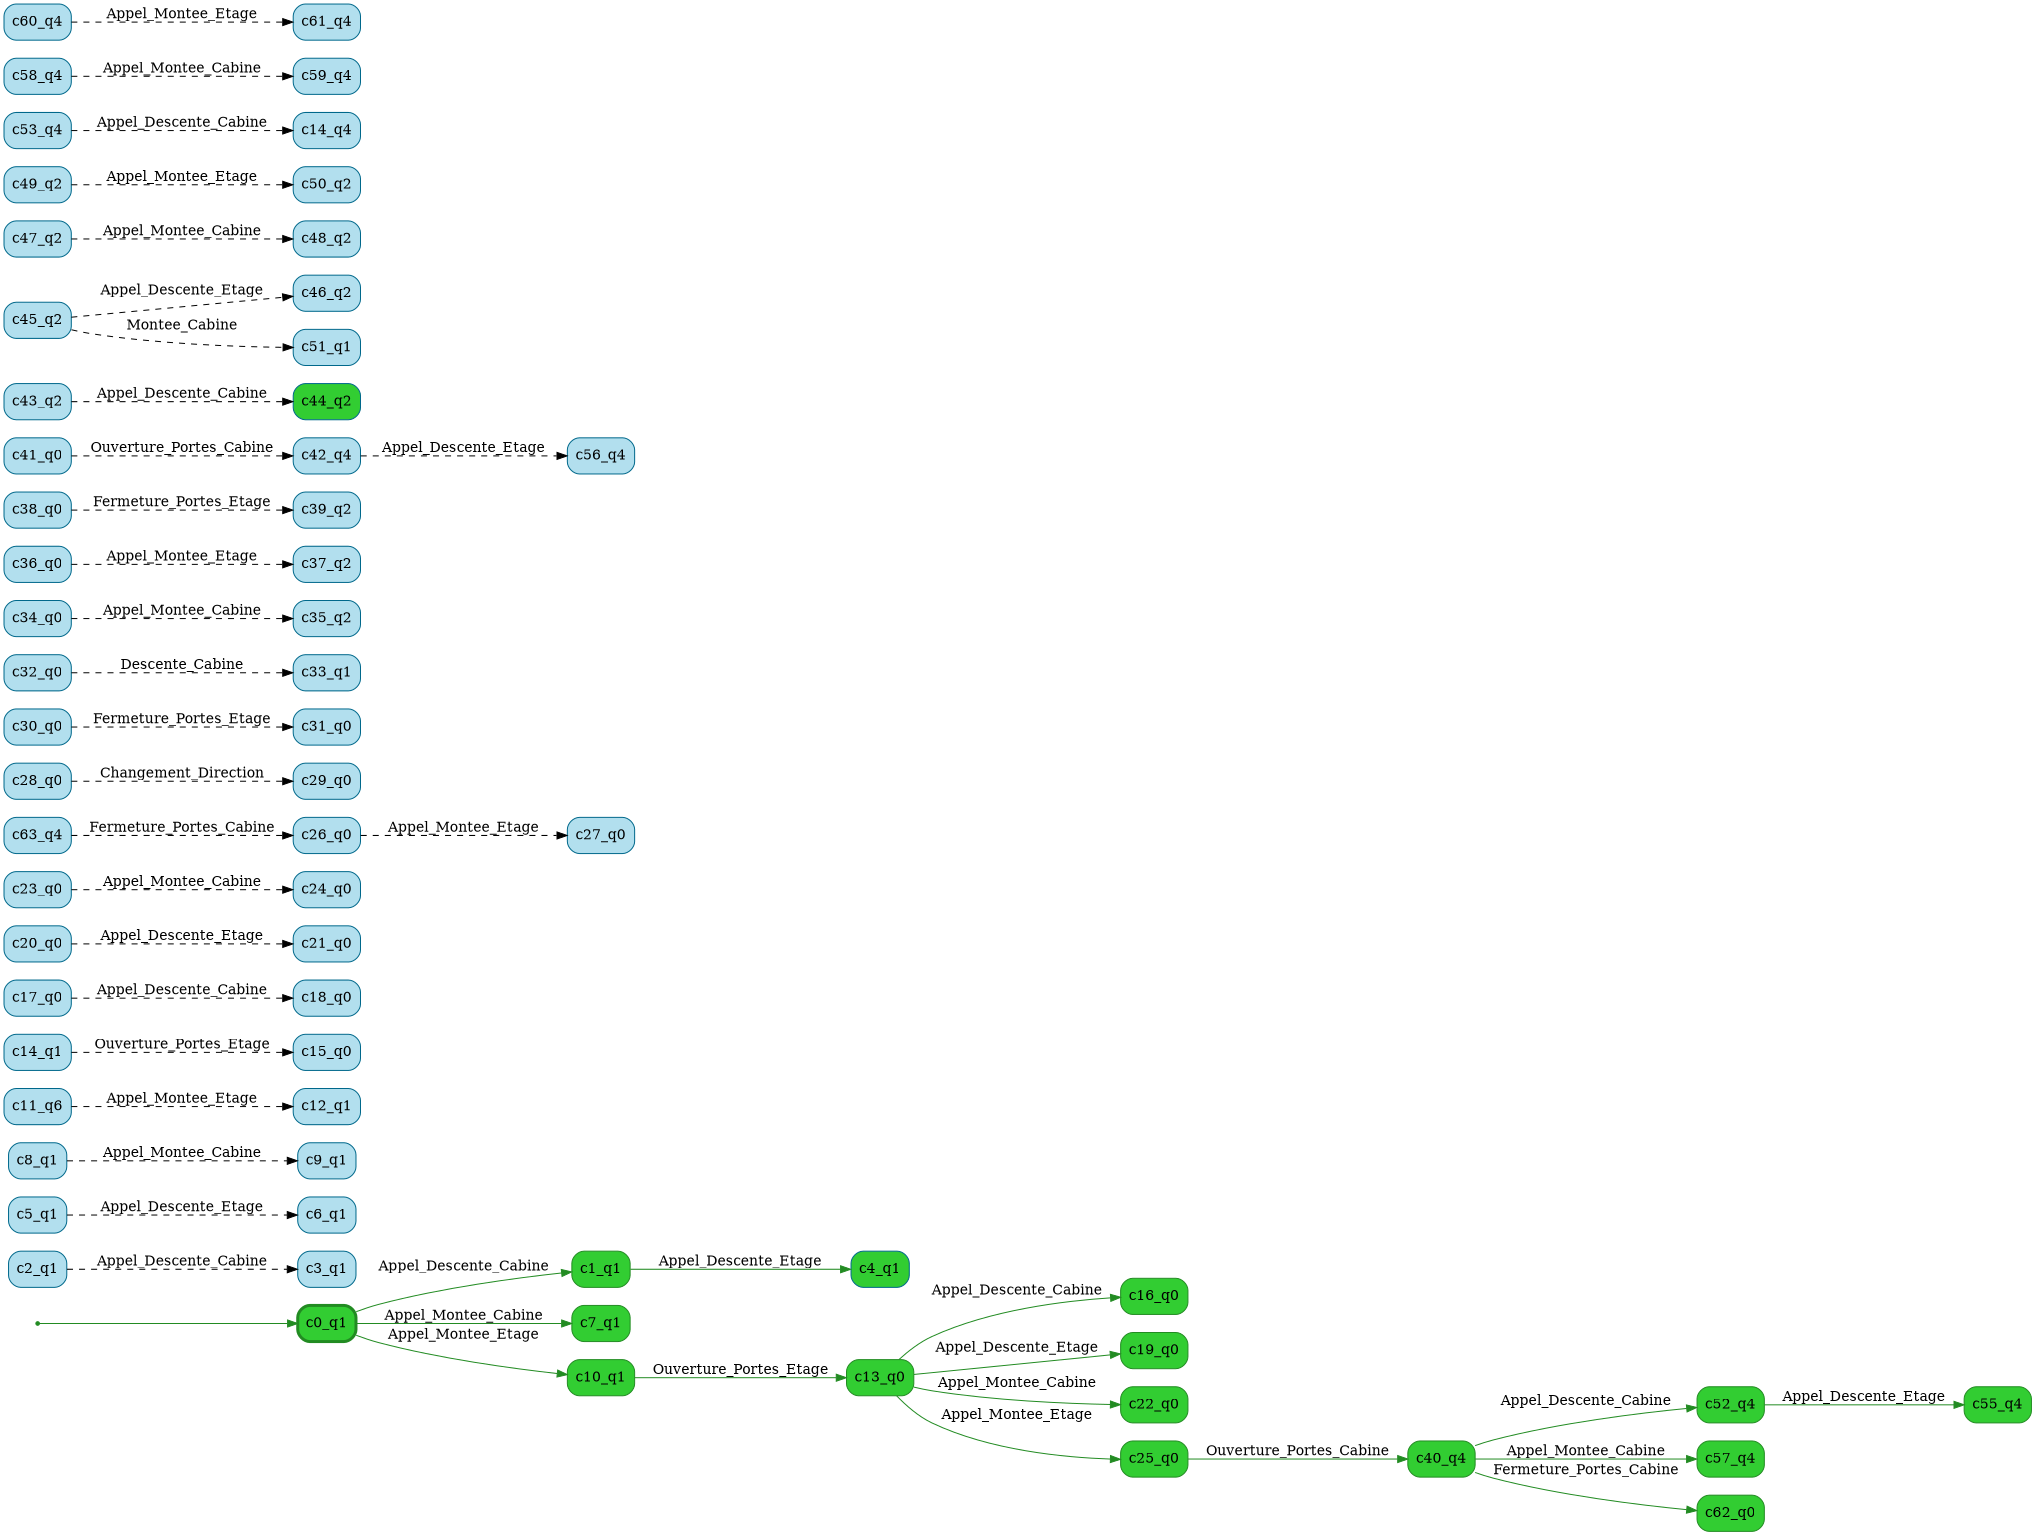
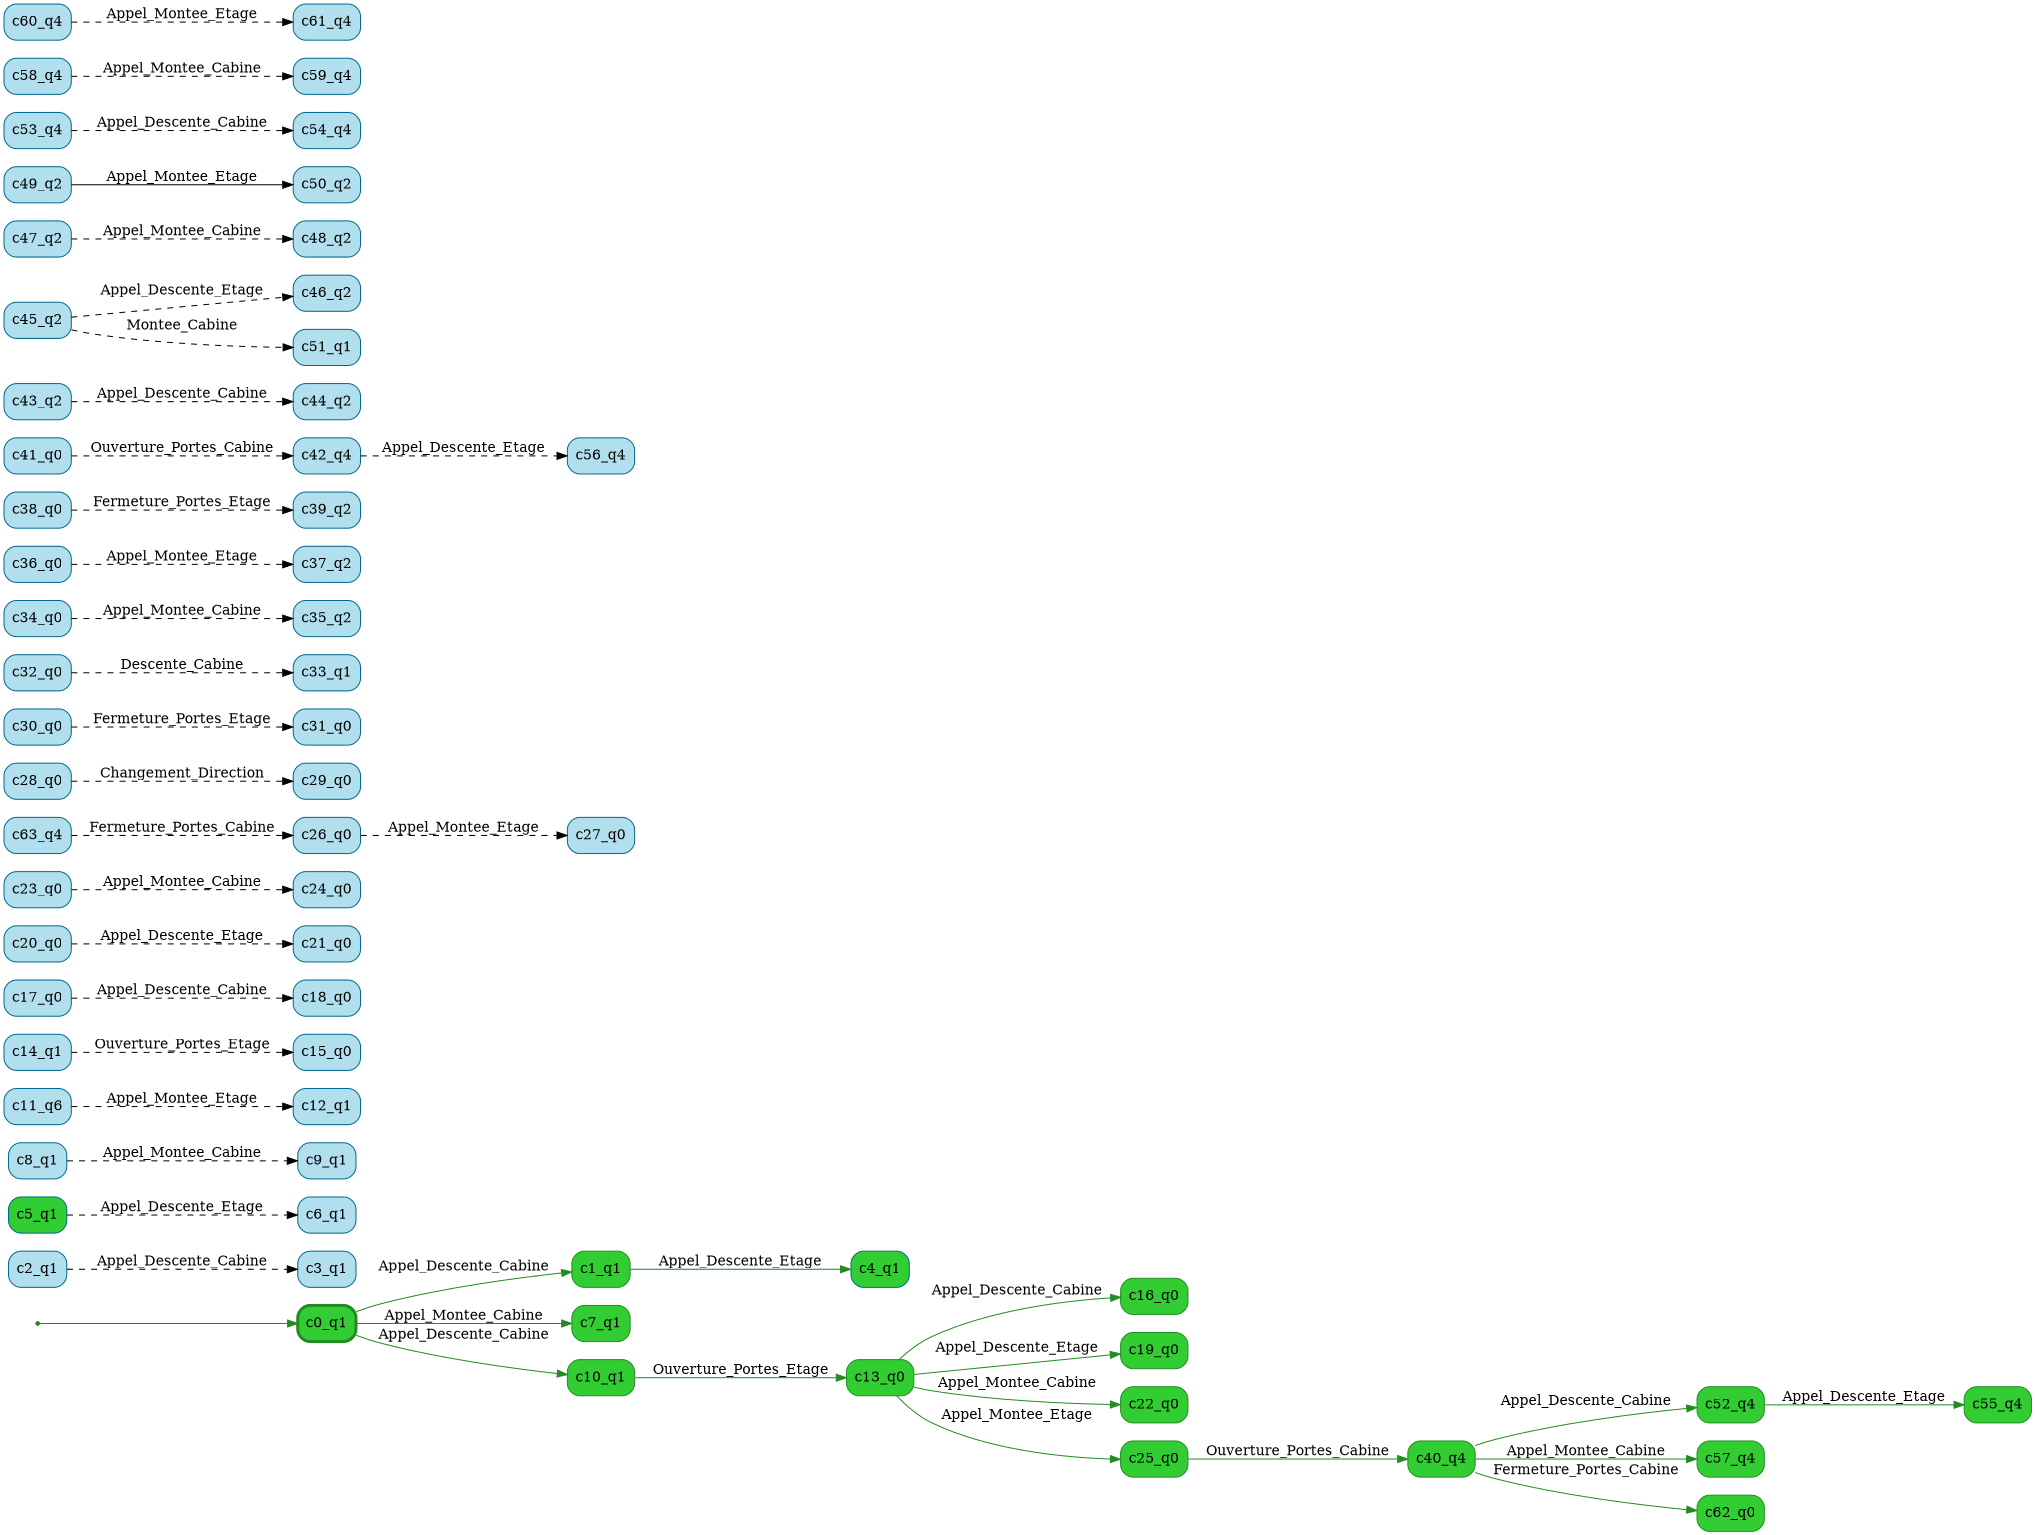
(327, 131) -> (327, 131)
(177, 185) -> (177, 185)
(327, 402) -> (327, 402)
(38, 1215) -> (38, 1215)
(464, 1335) -> (464, 1335)
